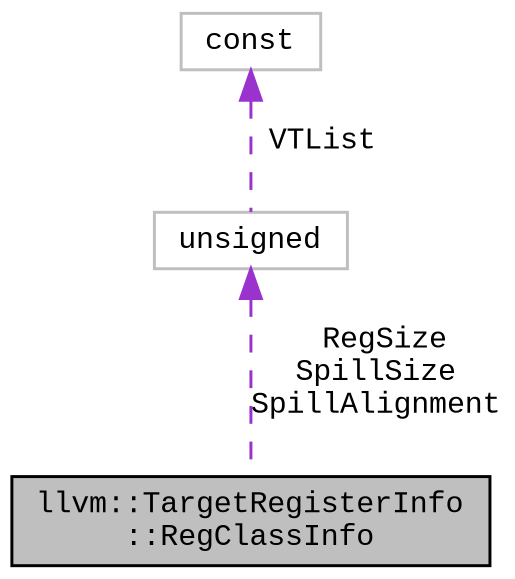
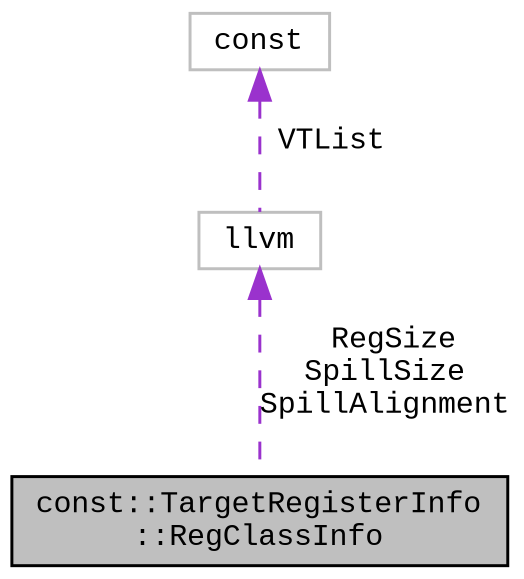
(251, 241) -> (260, 241)
(251, 521) -> (260, 521)
